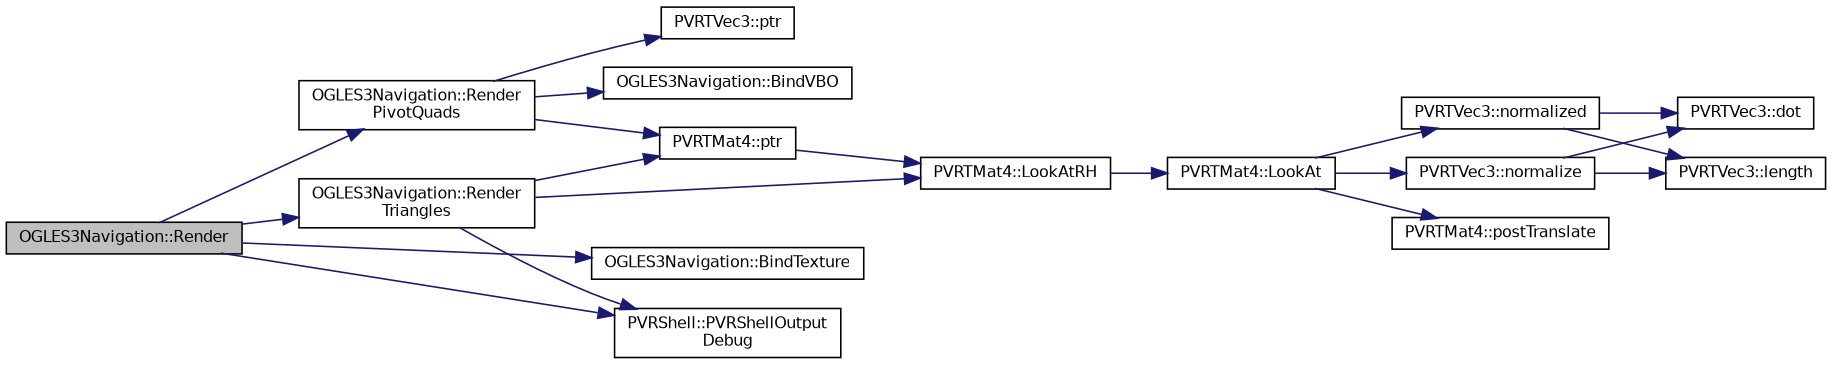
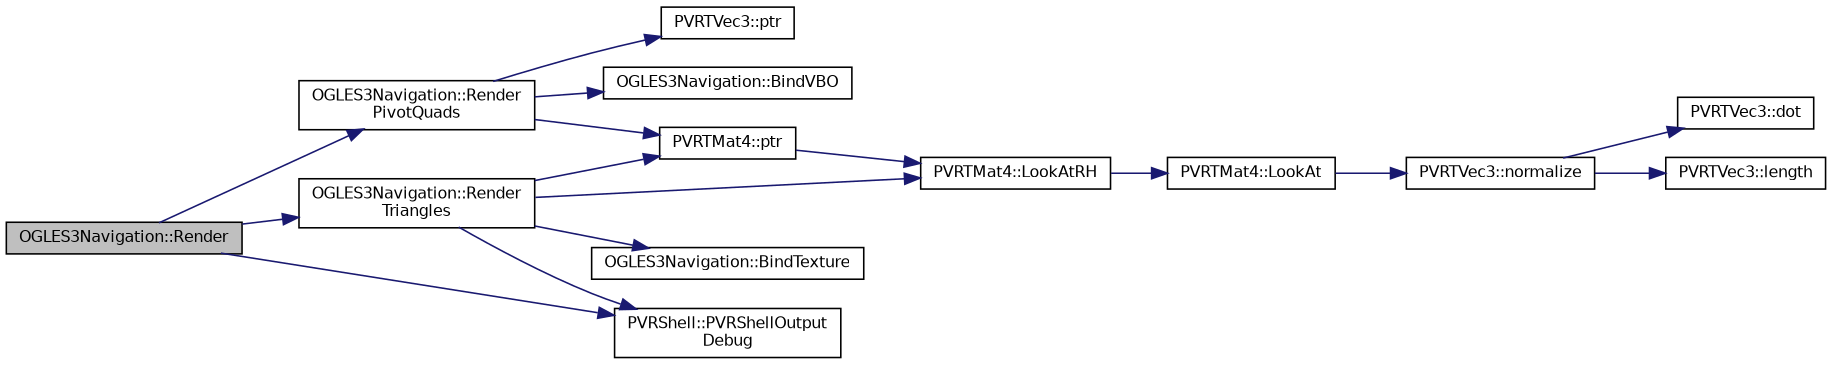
(1500, 113) -> none
(1500, 233) -> none
(409, 250) -> (584, 236)
